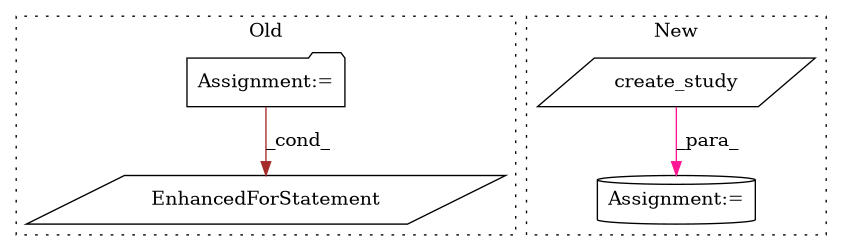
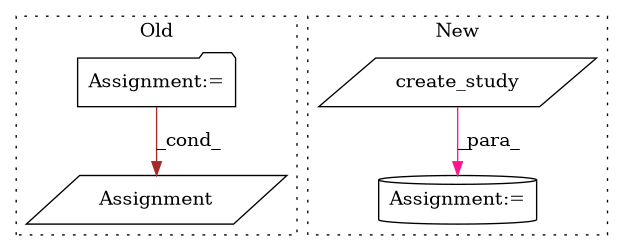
(266, 200) -> (157, 200)
